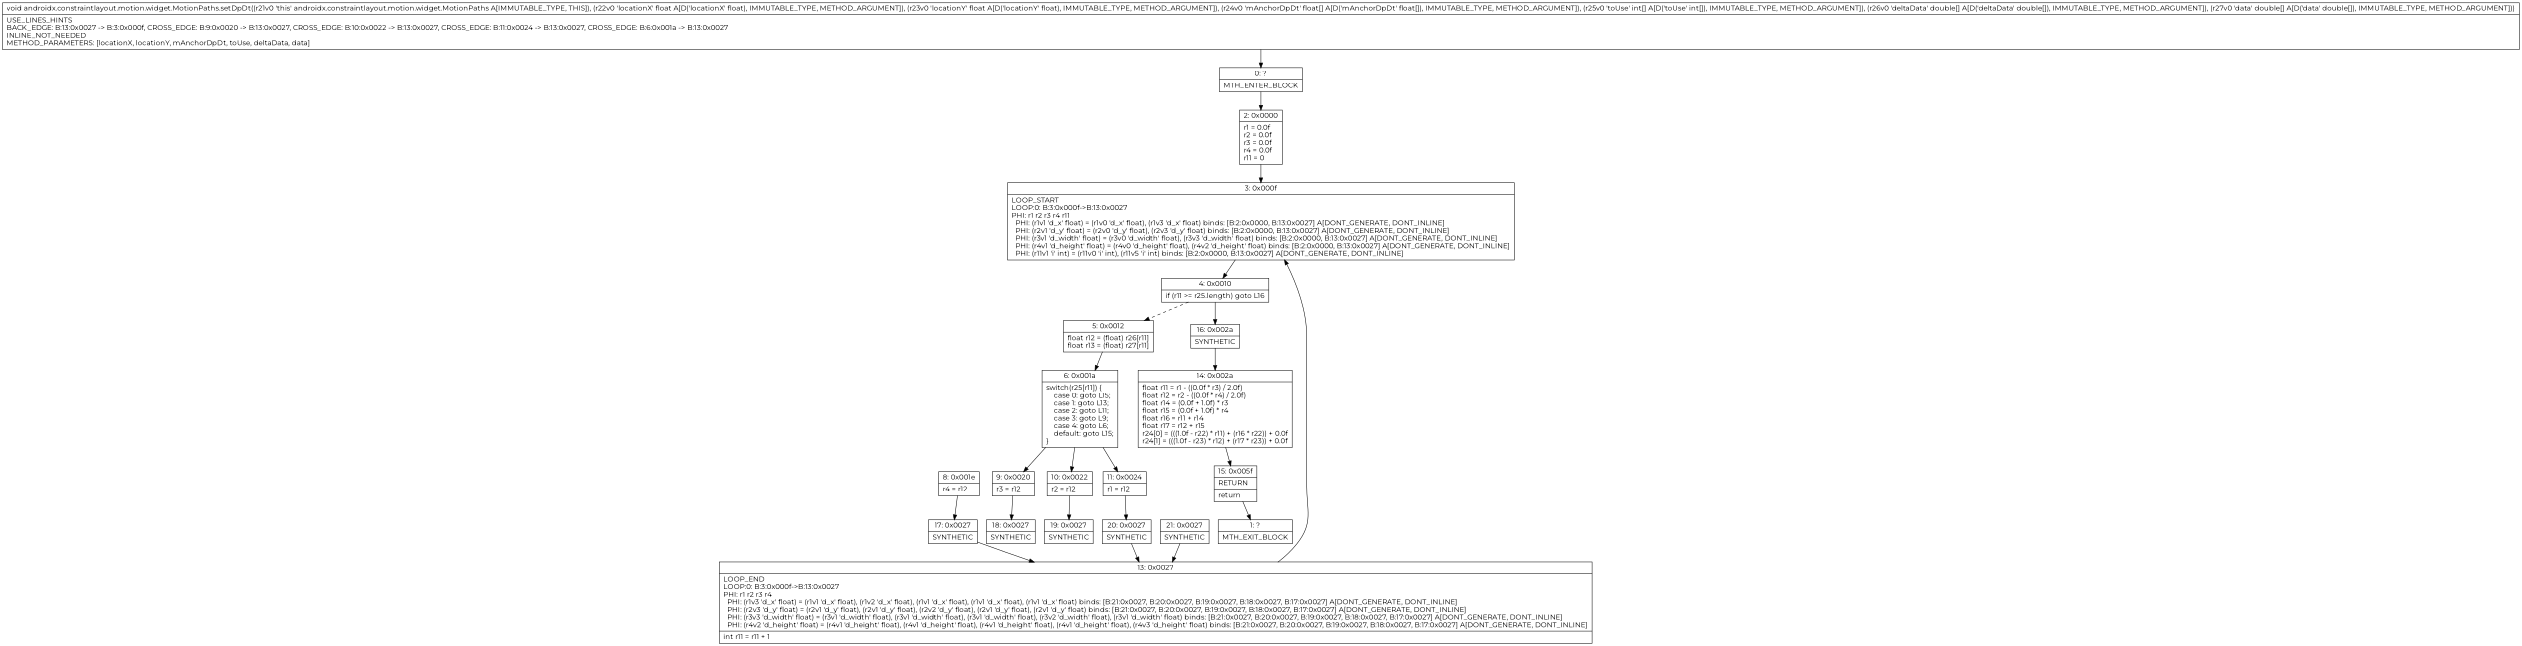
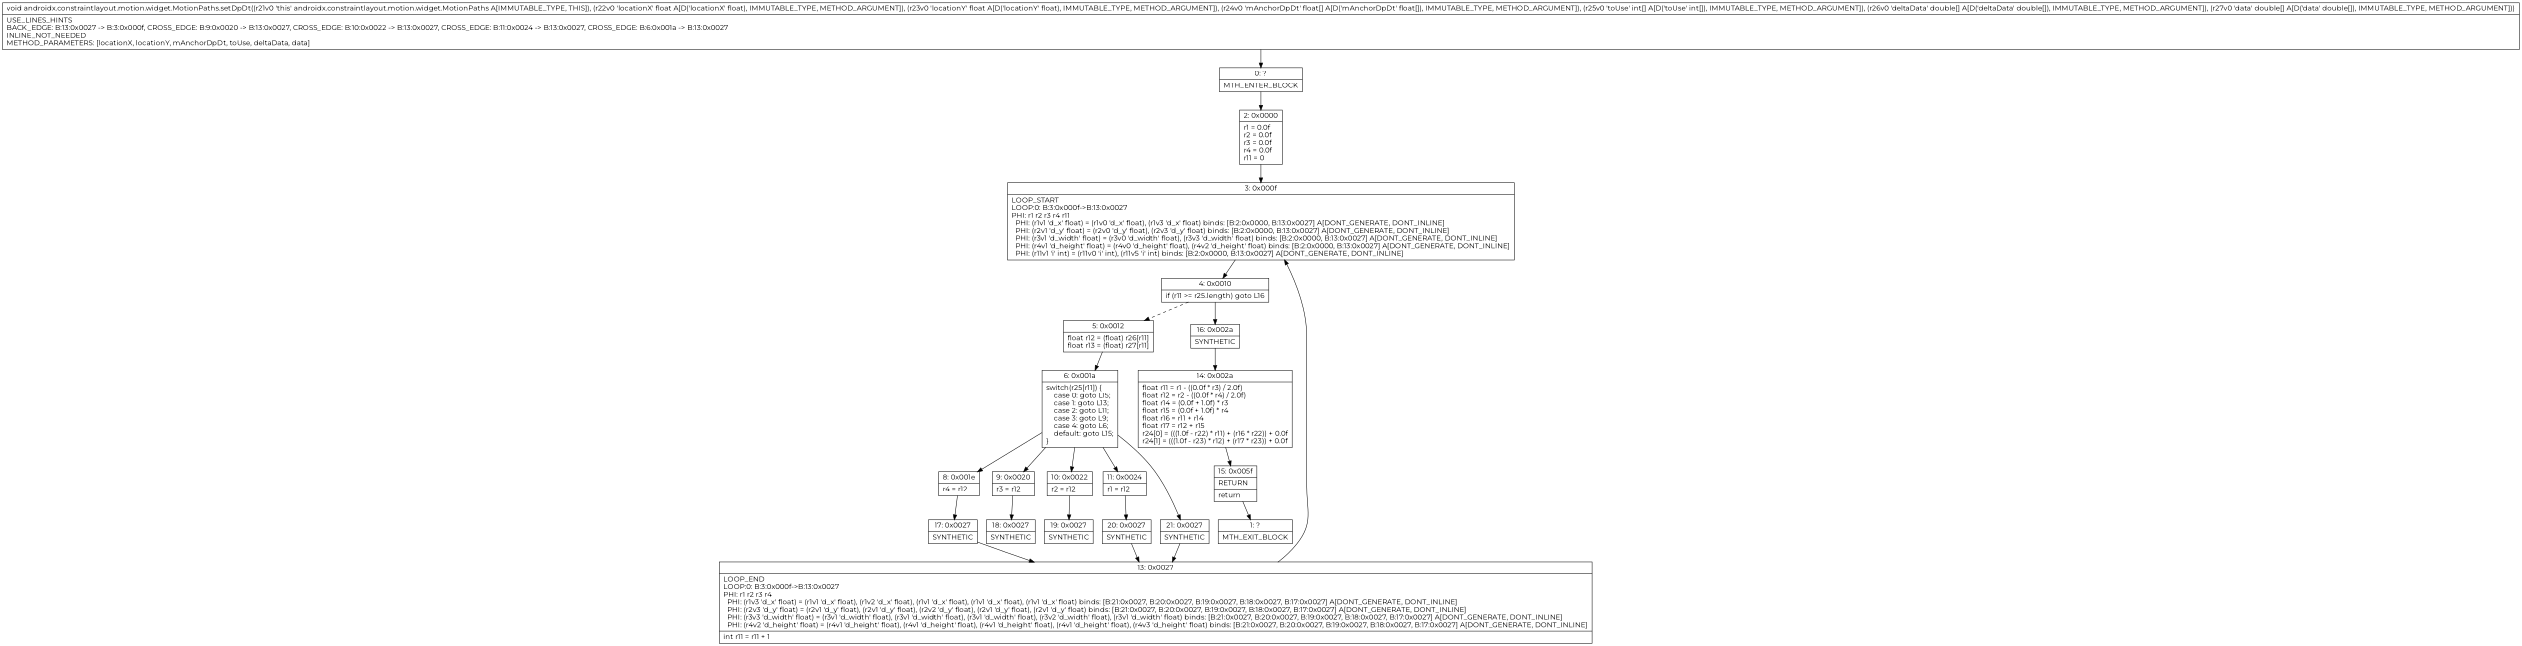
none -> (1012, 451)
none -> (1154, 471)
